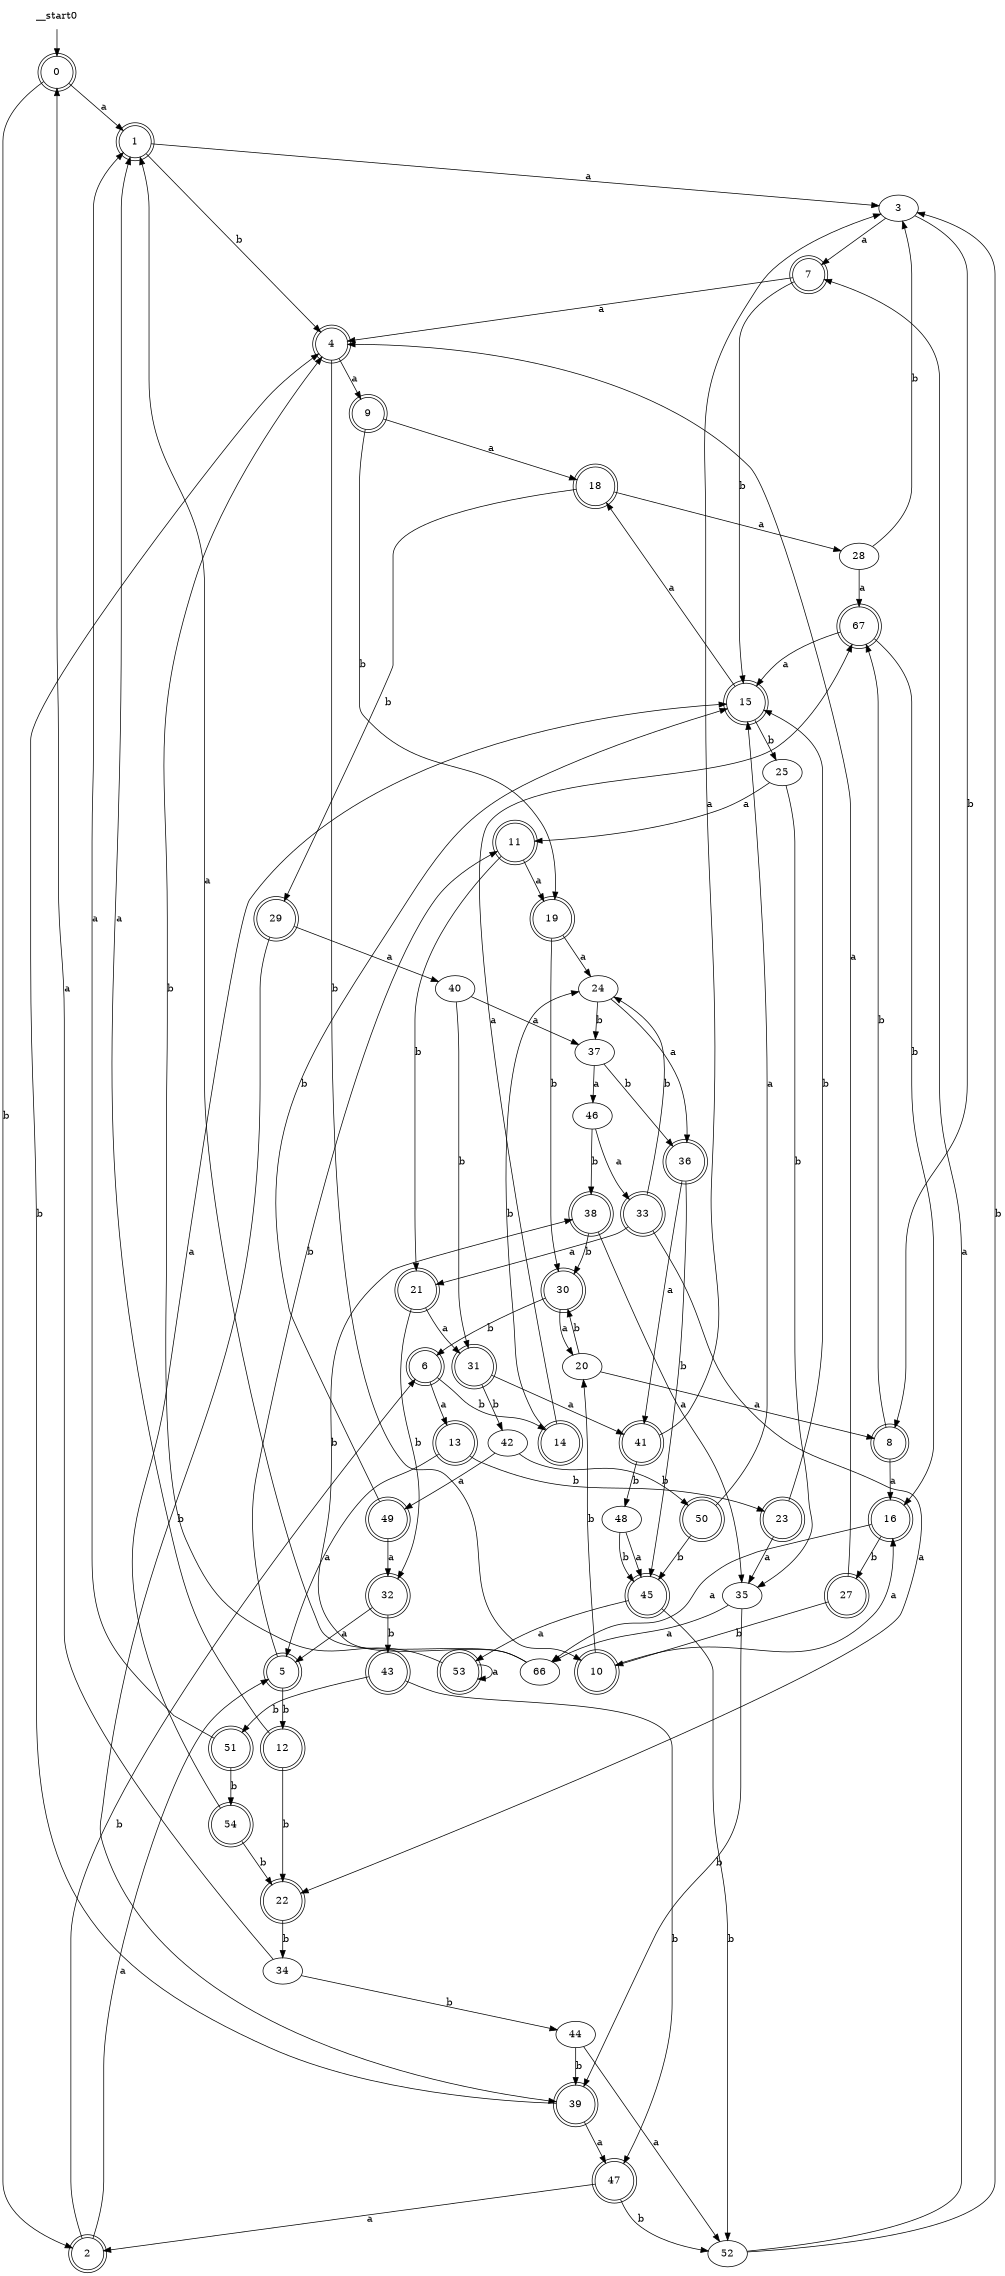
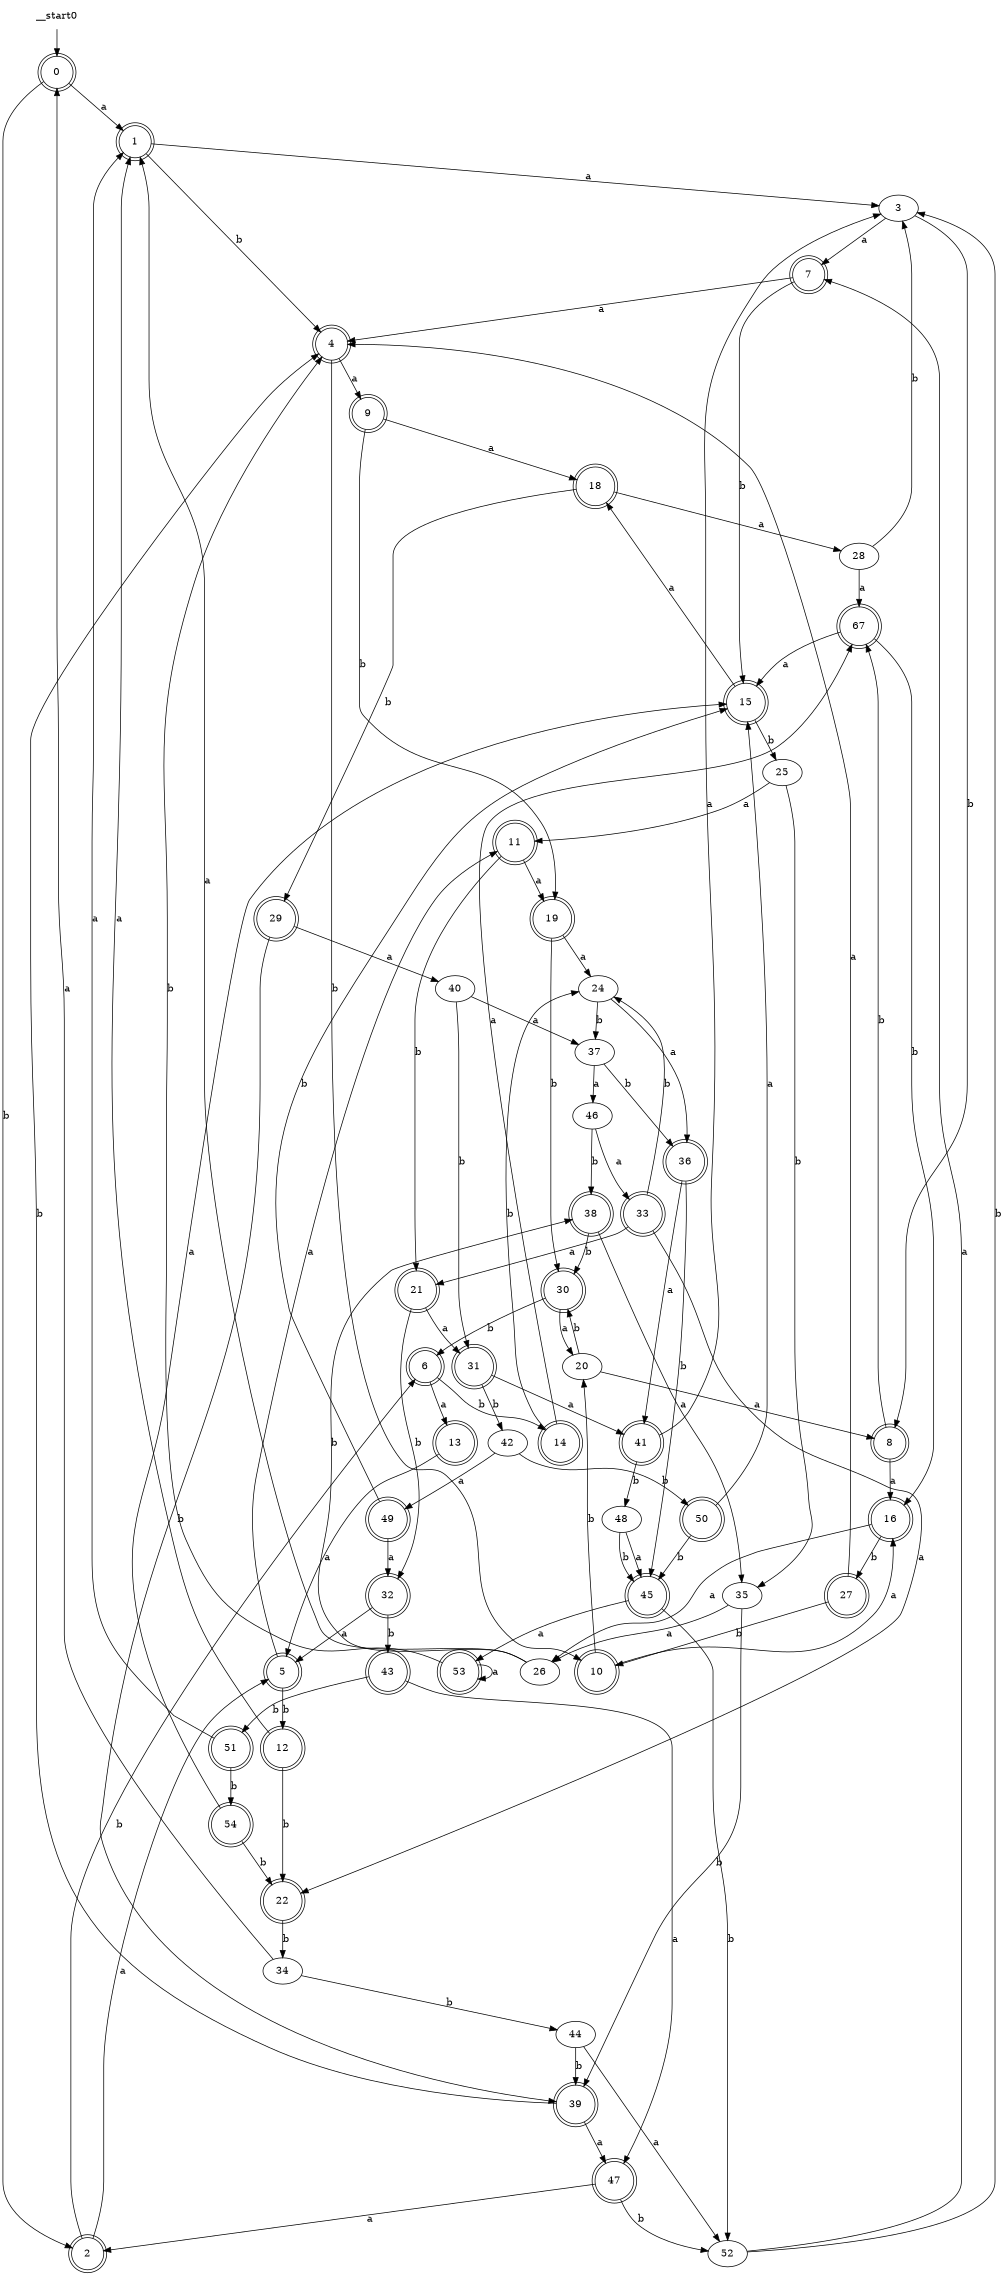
(311, 1252) -> (311, 1252)
(782, 1519) -> none
(540, 1672) -> (540, 1672)
(675, 1939) -> (675, 1939)
